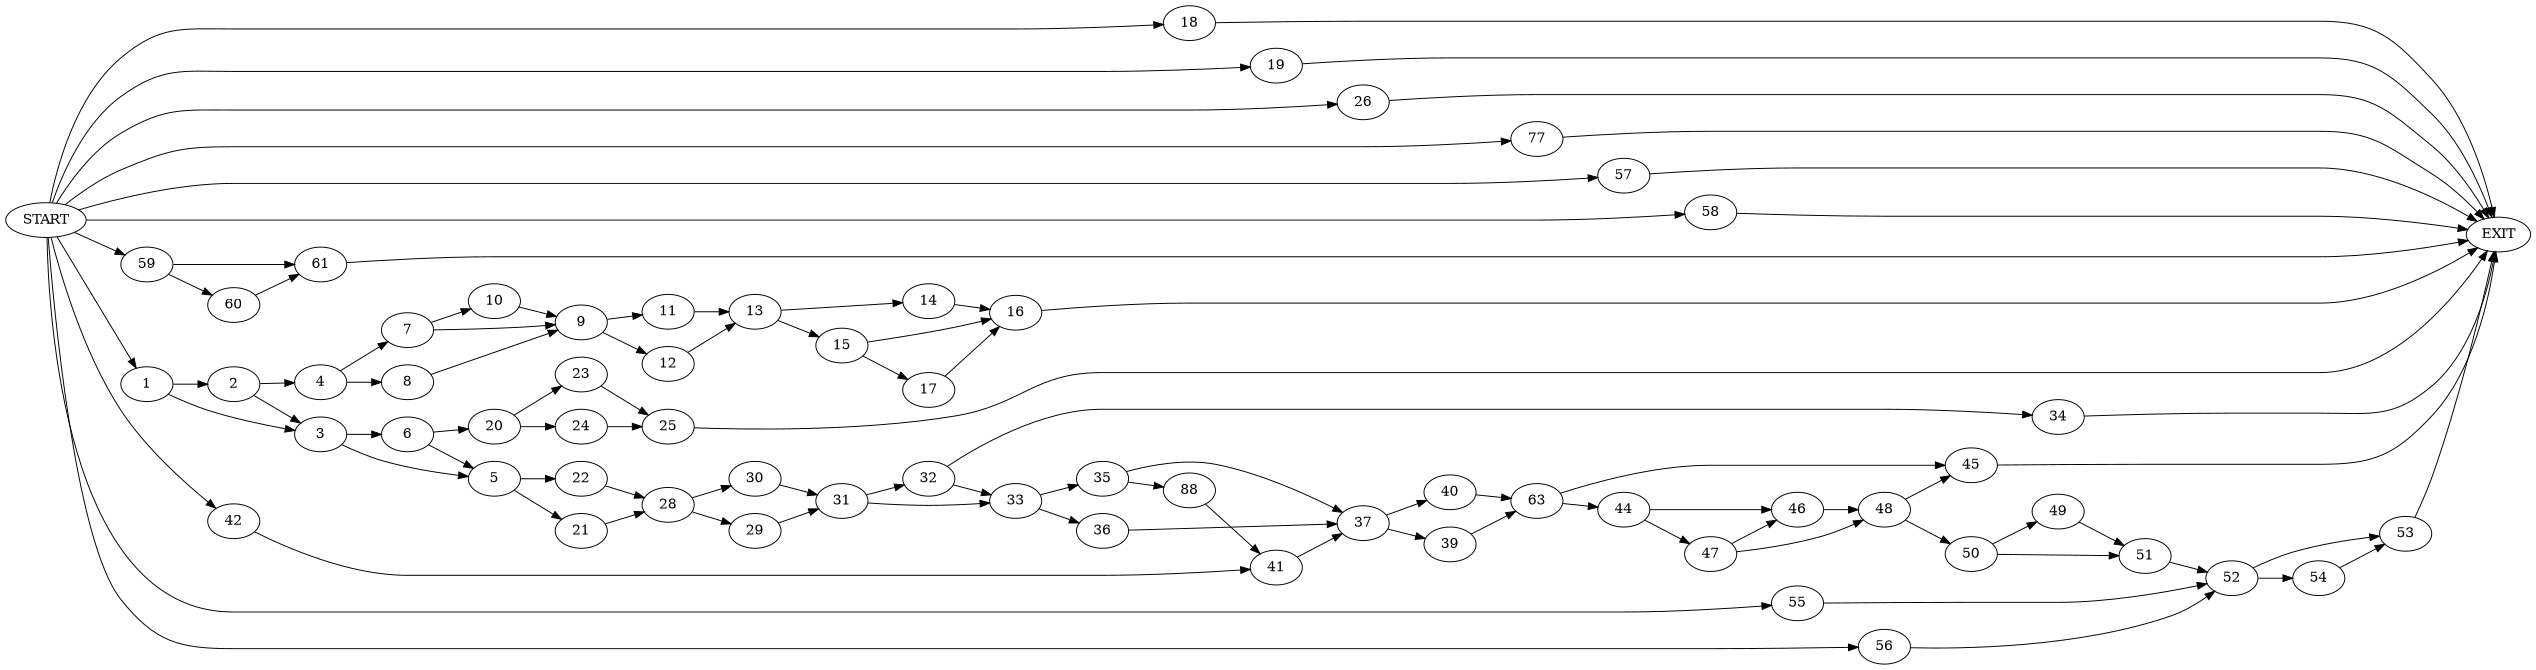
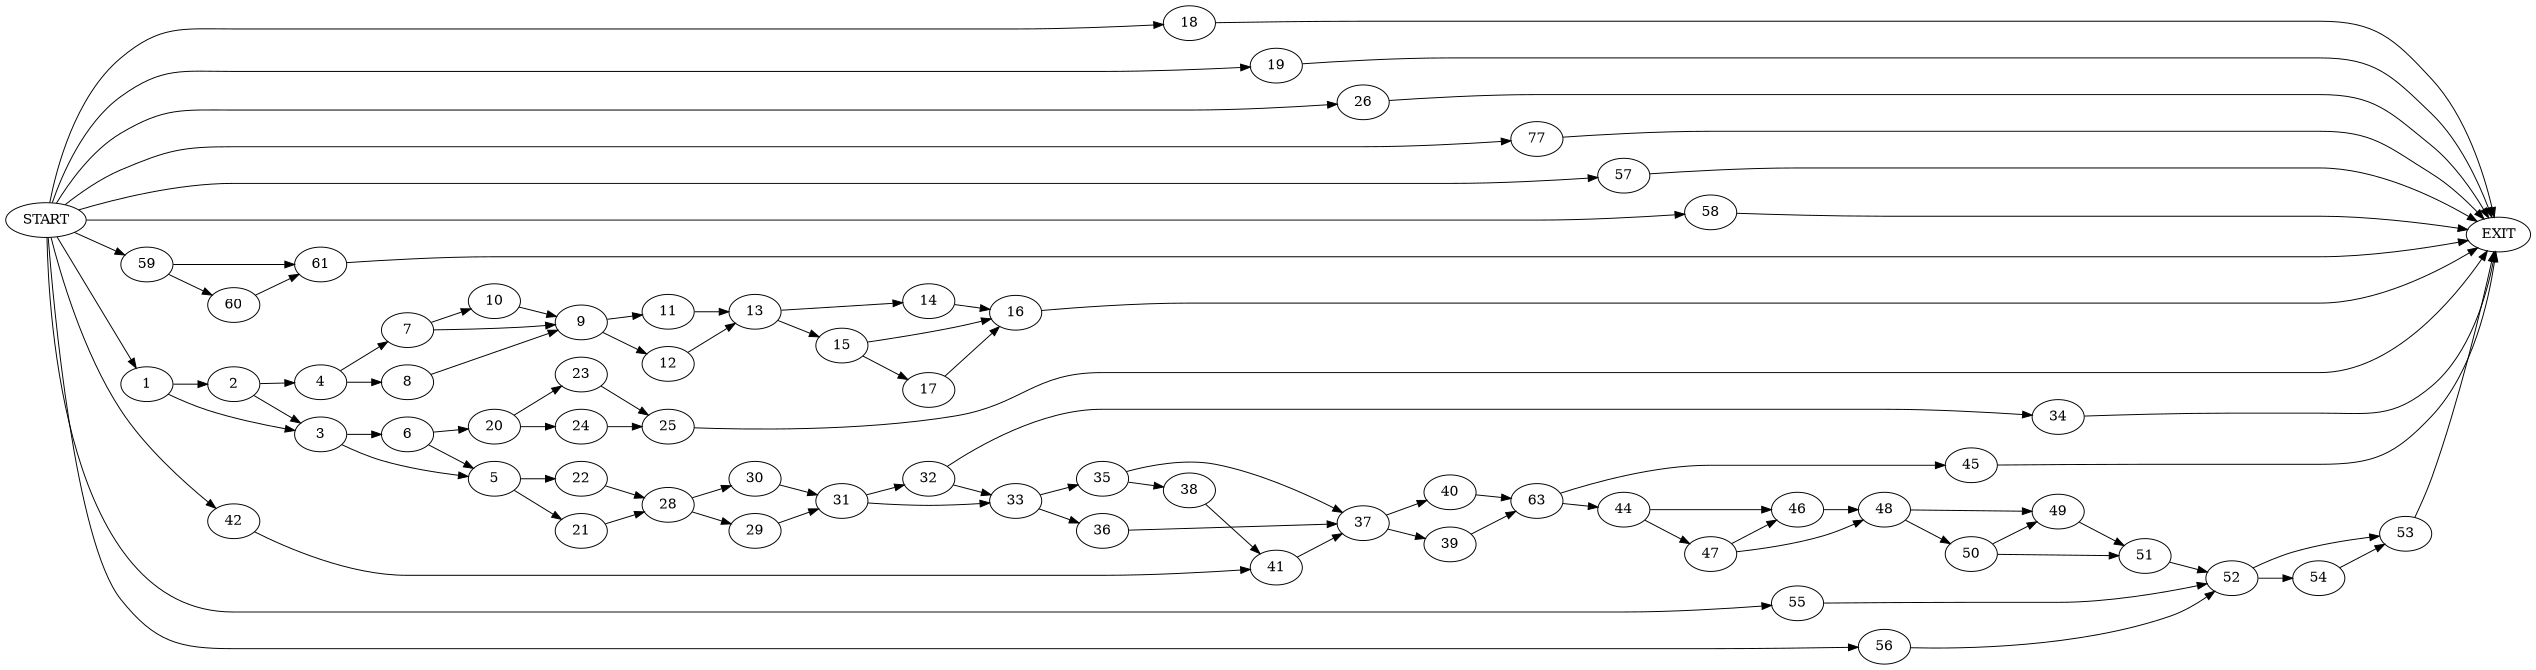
(1189, 490) -> (1189, 490)
(1924, 490) -> (1967, 511)
